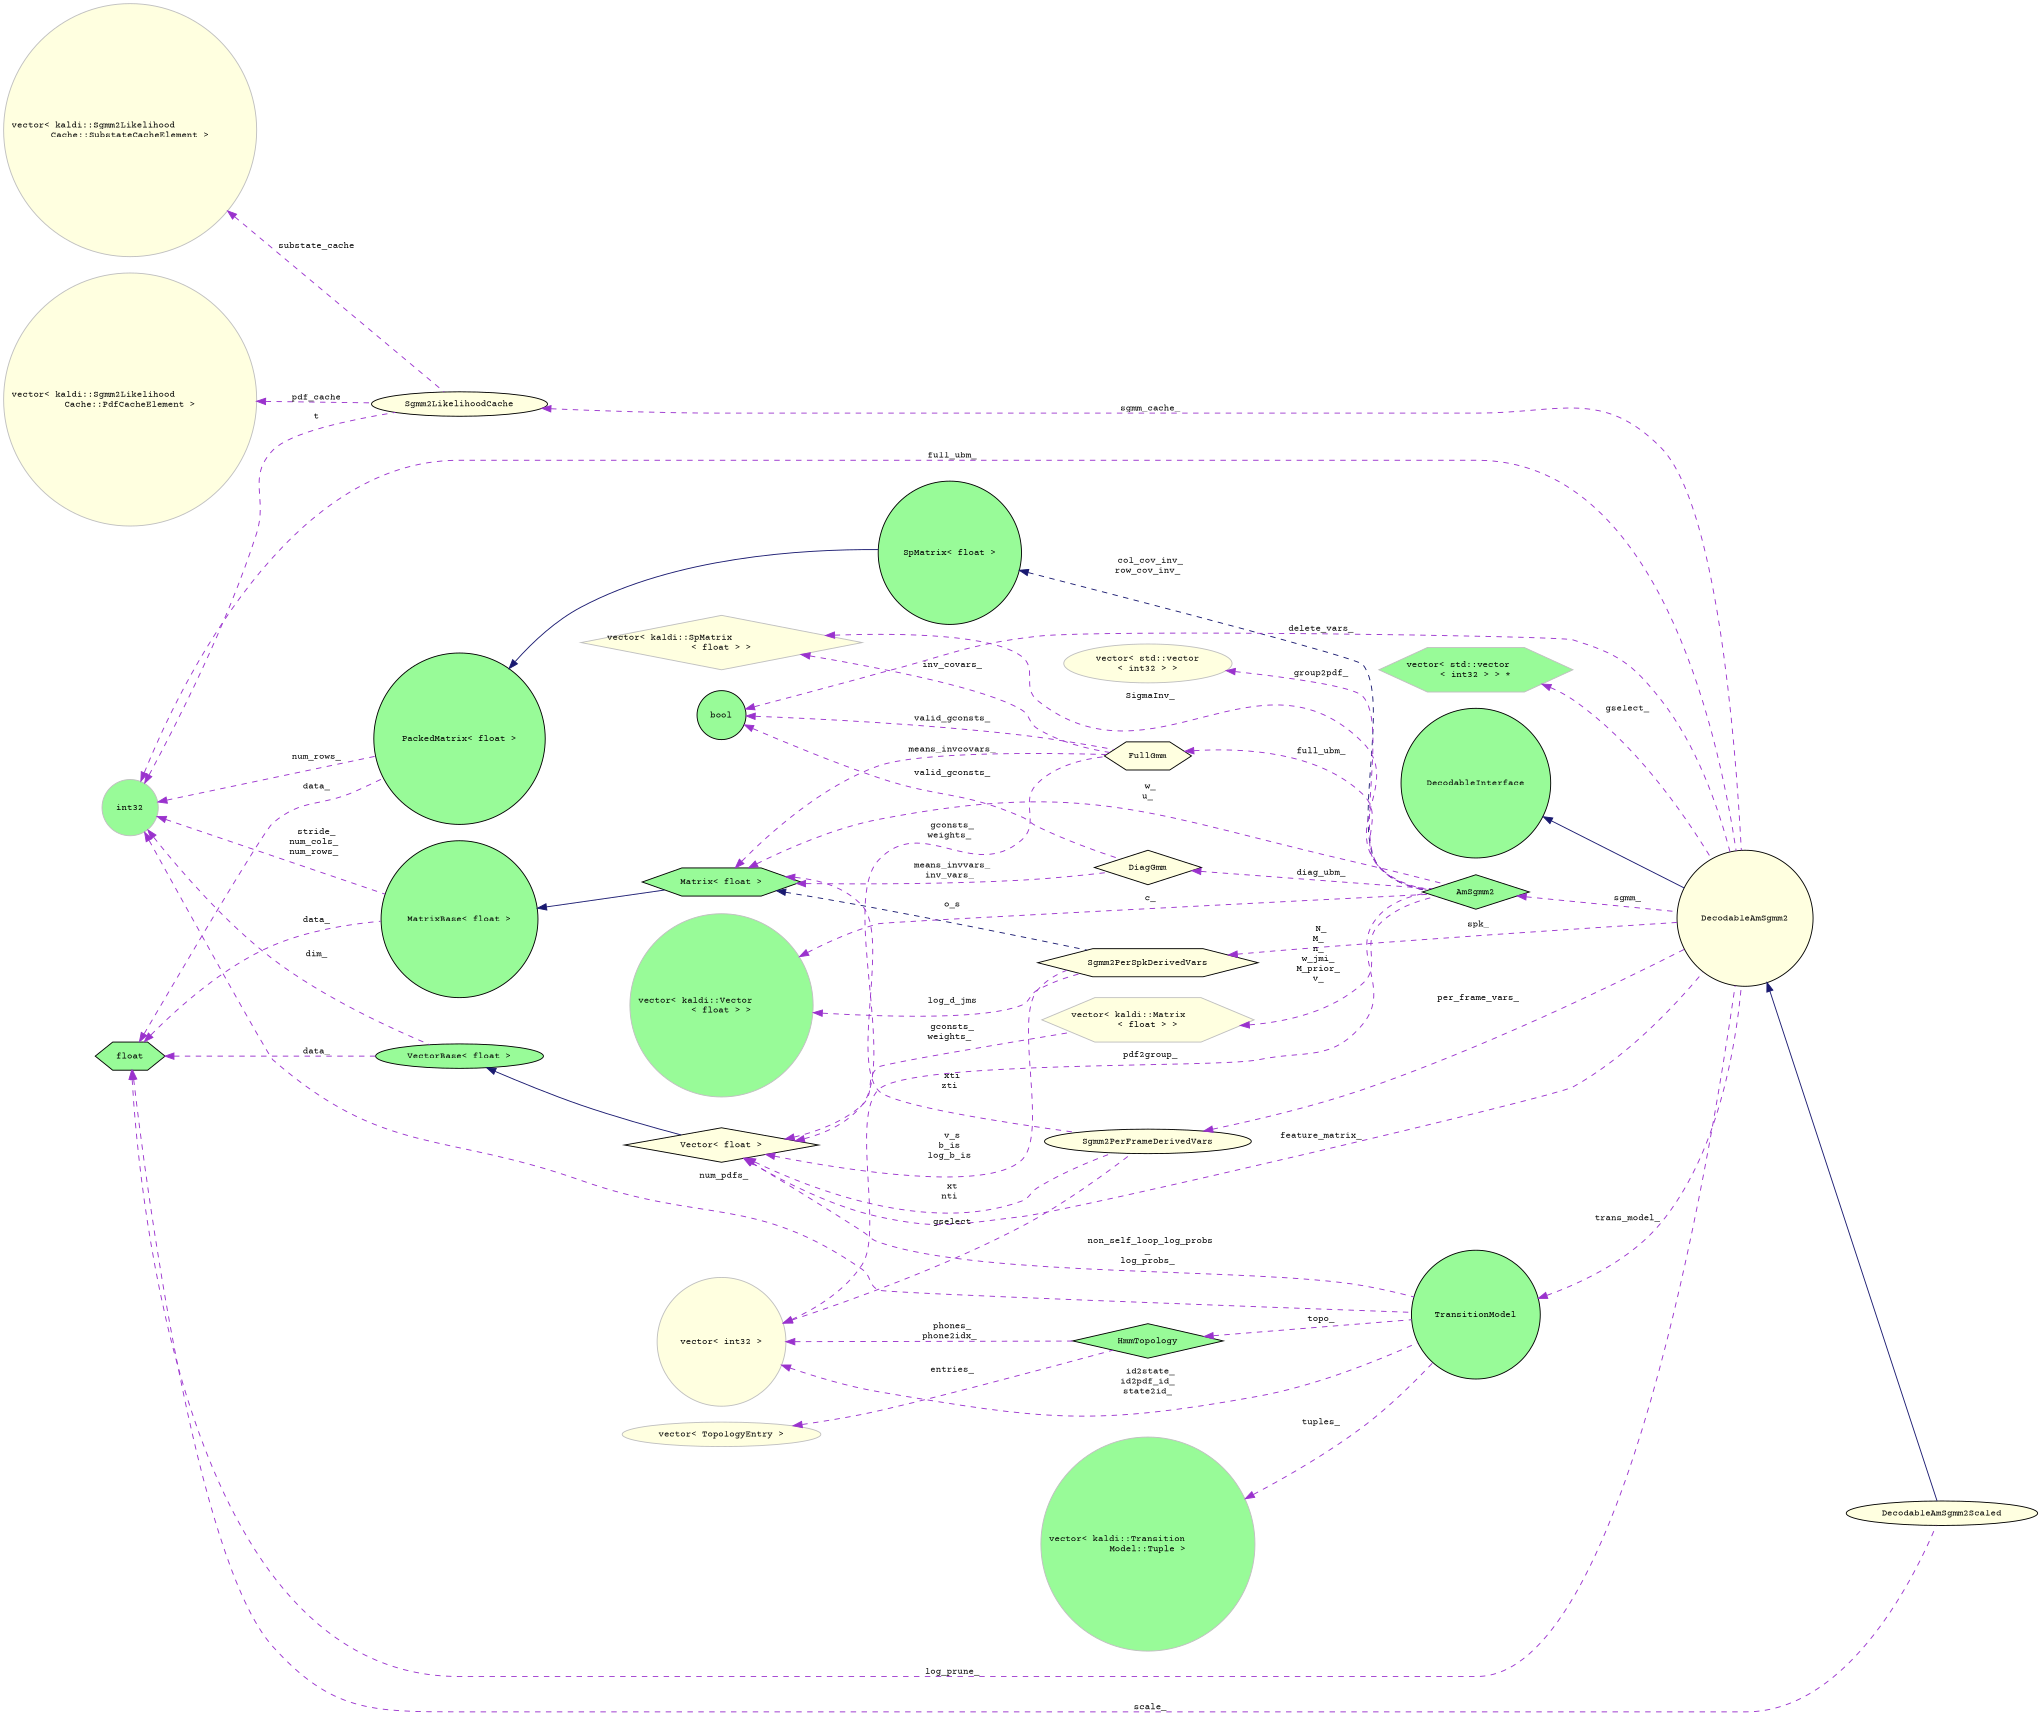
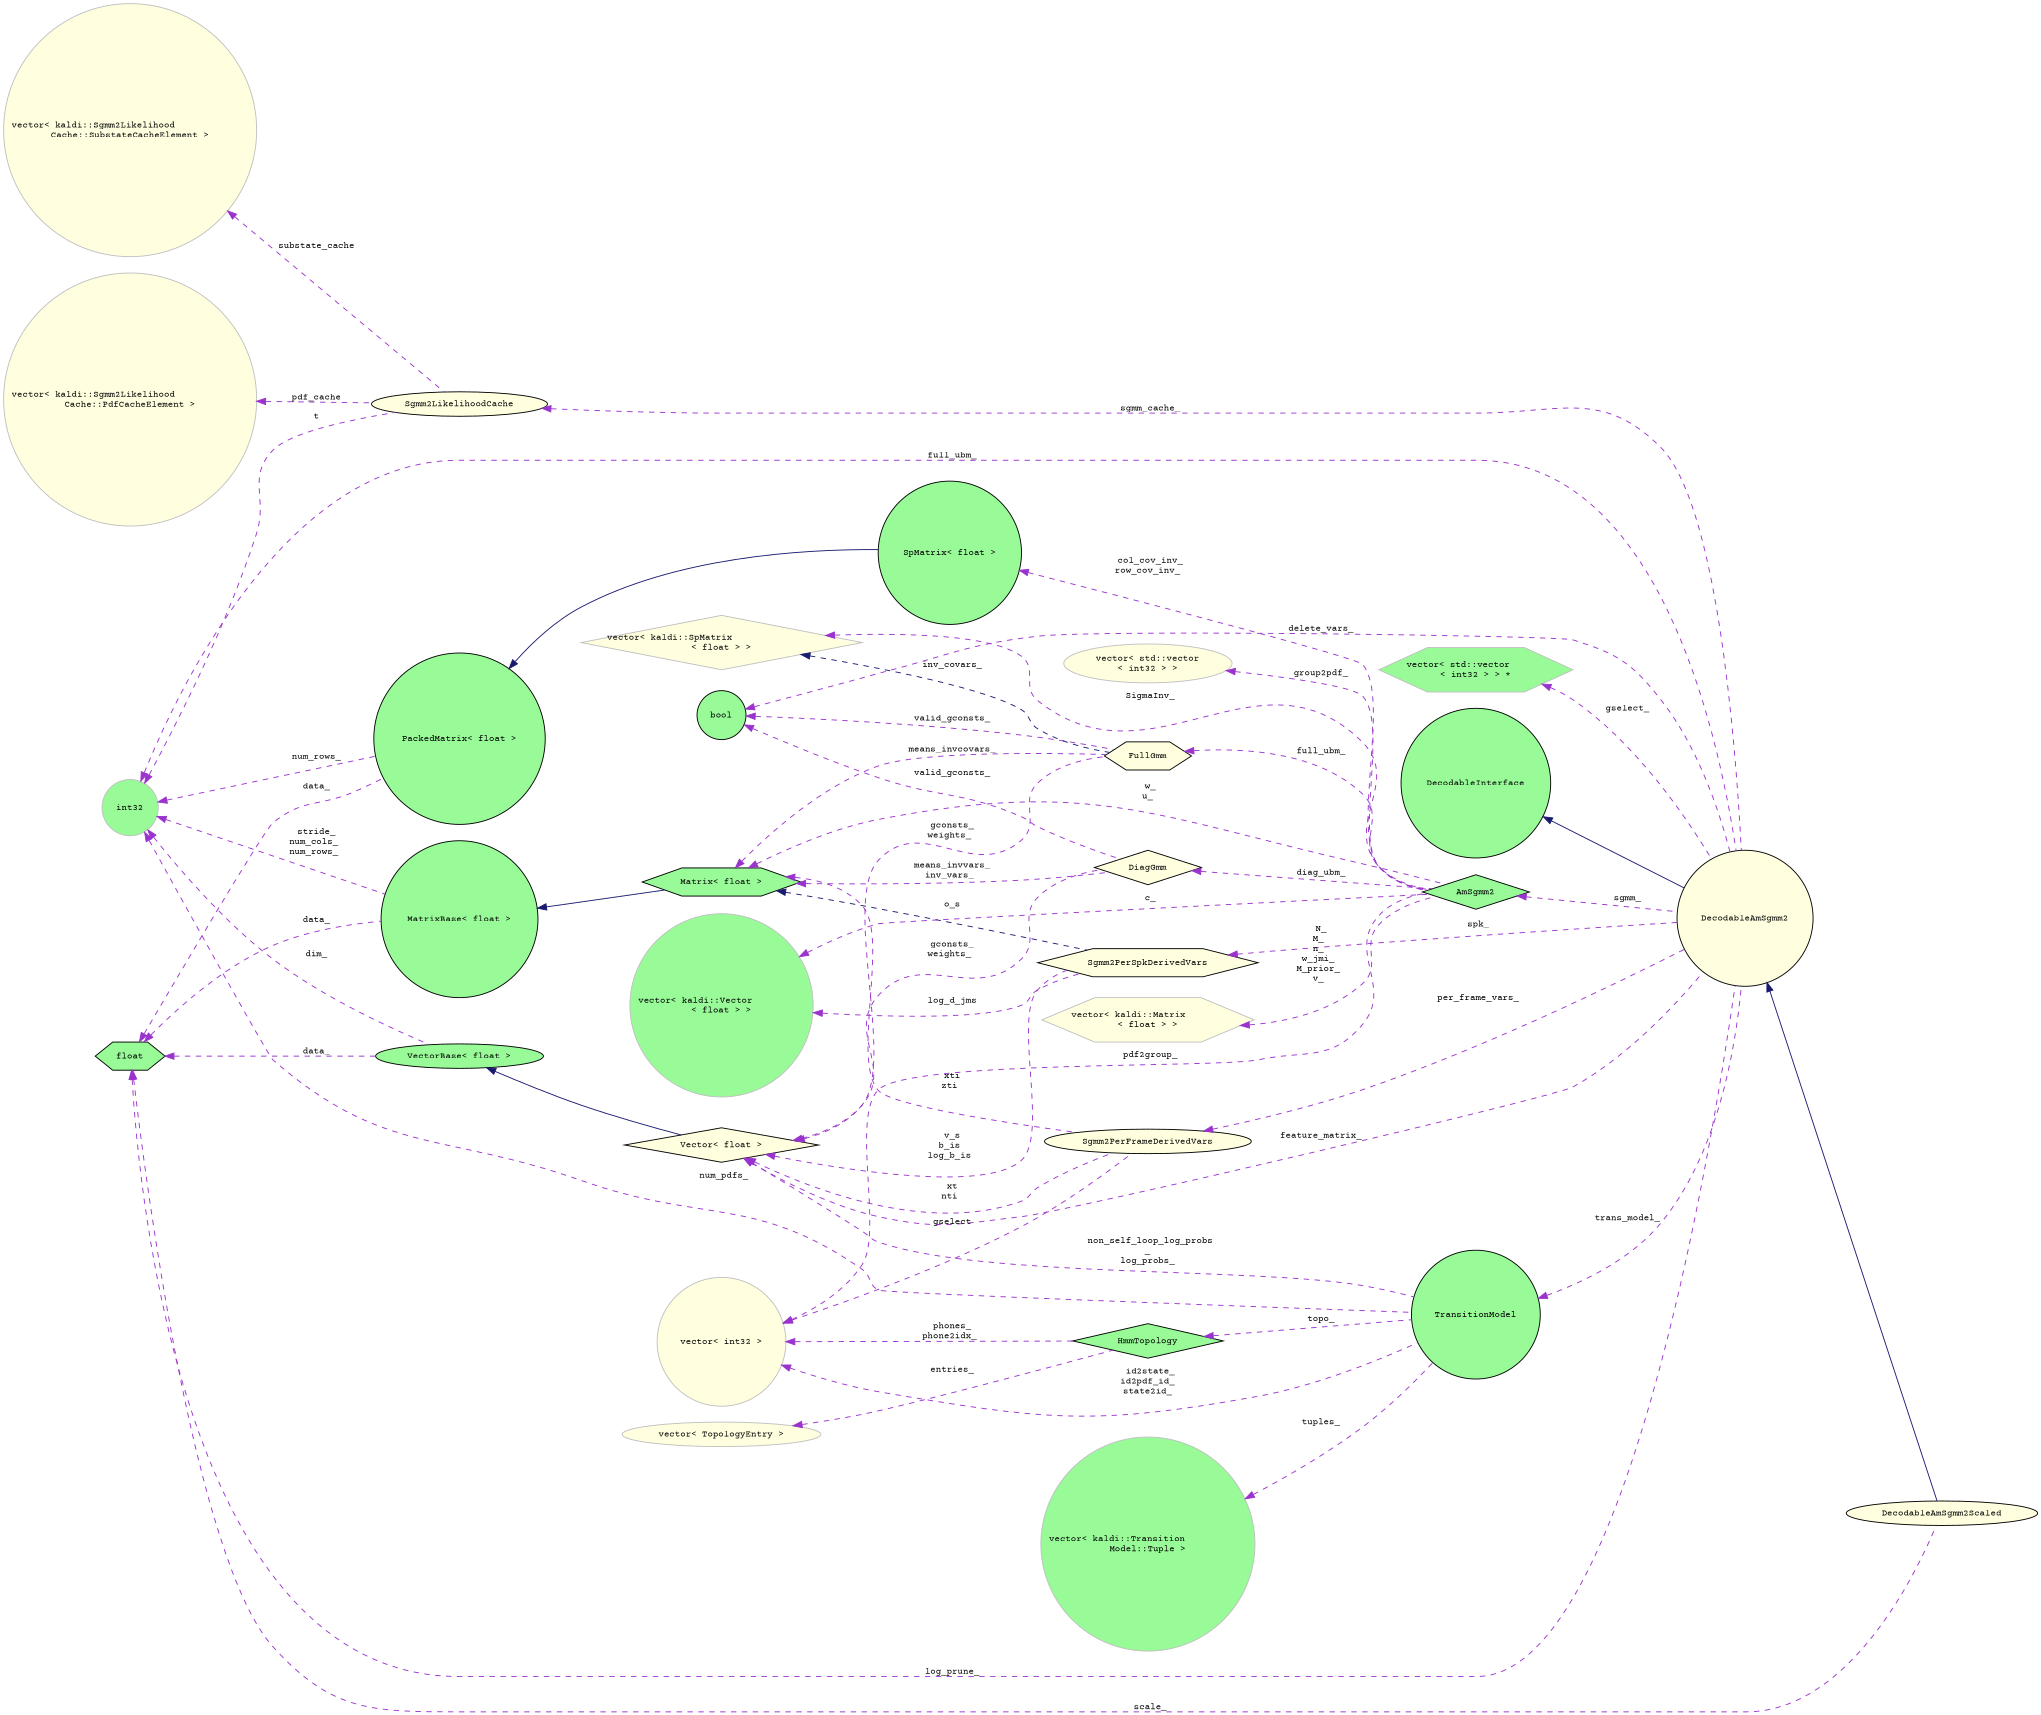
(1322, 651) -> (1322, 651)
(967, 689) -> (967, 689)
(916, 1059) -> (925, 975)
